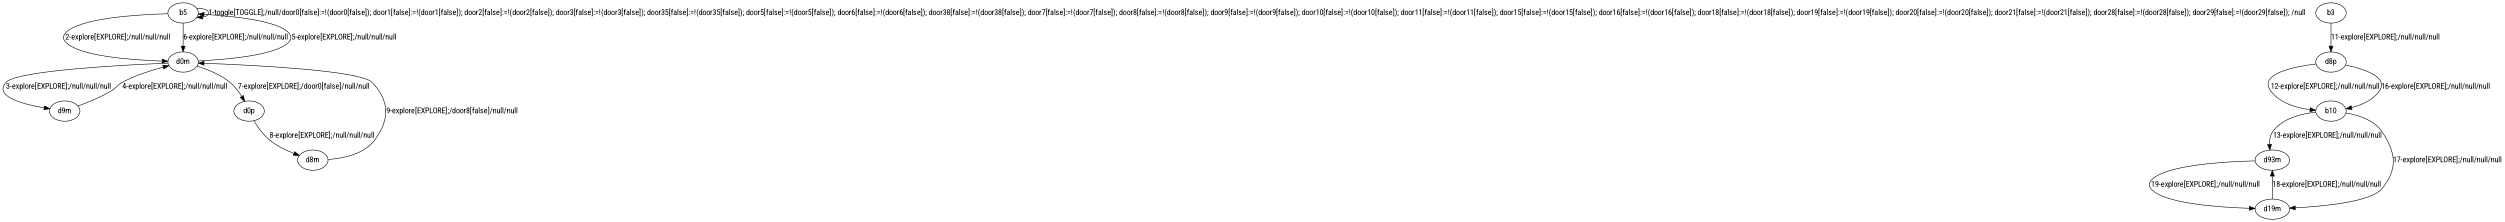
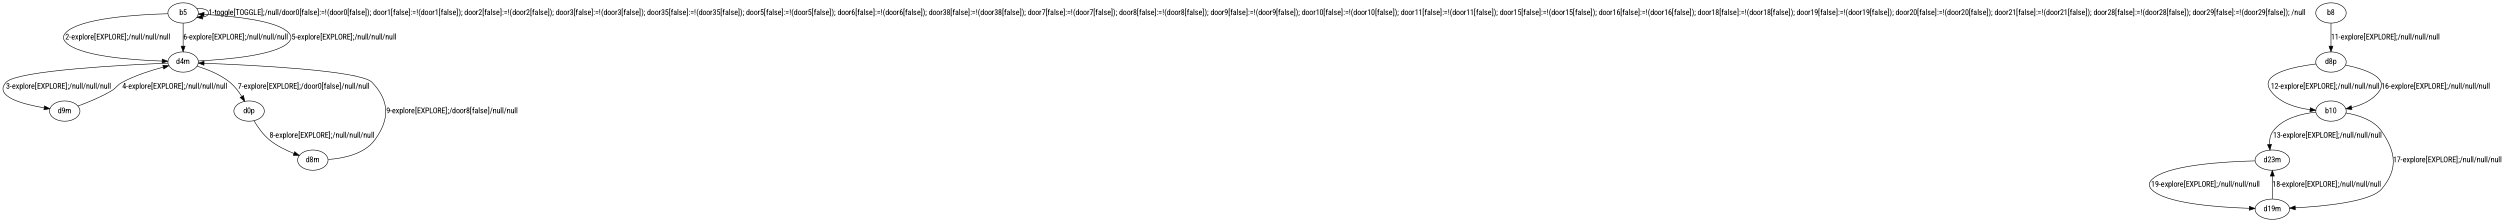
(2331, 13) -> (2331, 13)
(183, 62) -> (183, 62)
(2272, 160) -> (2272, 160)
